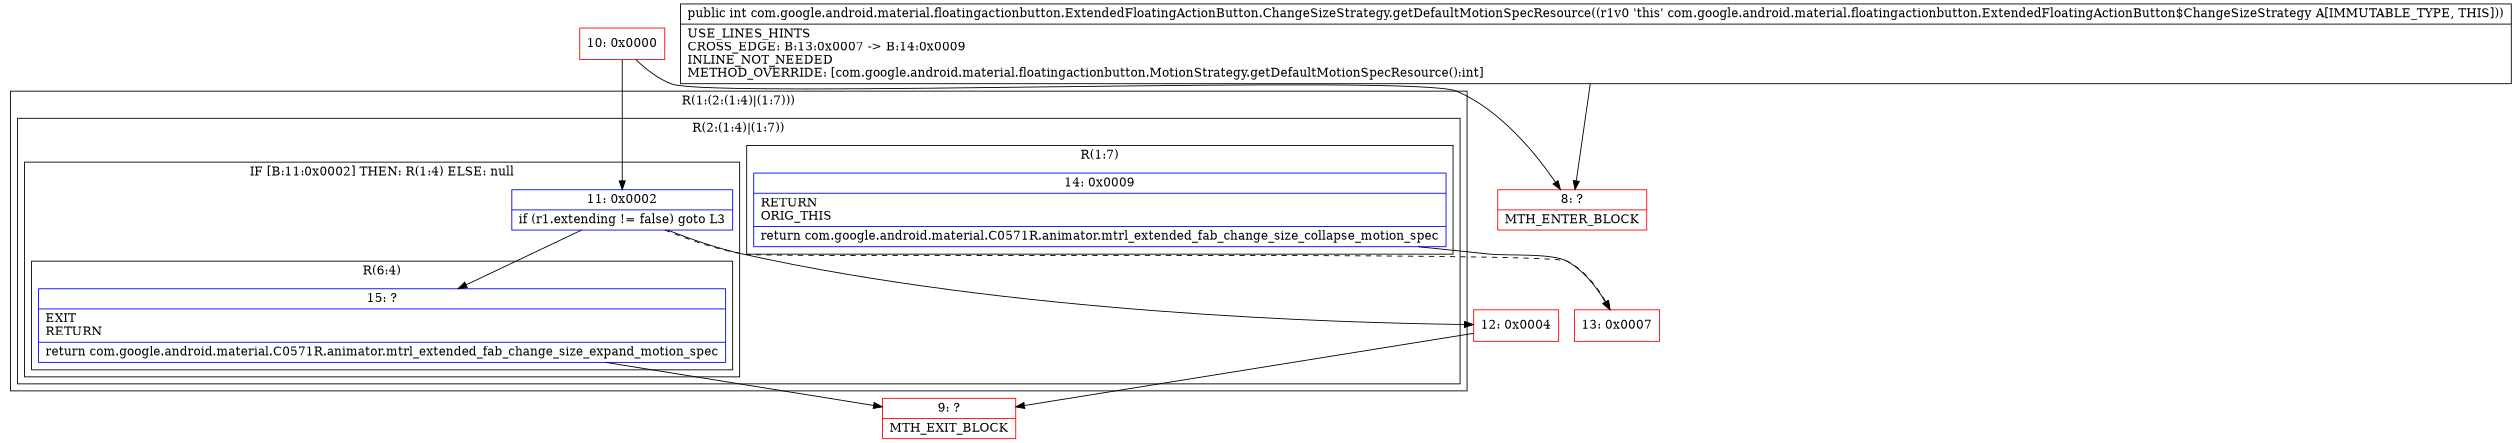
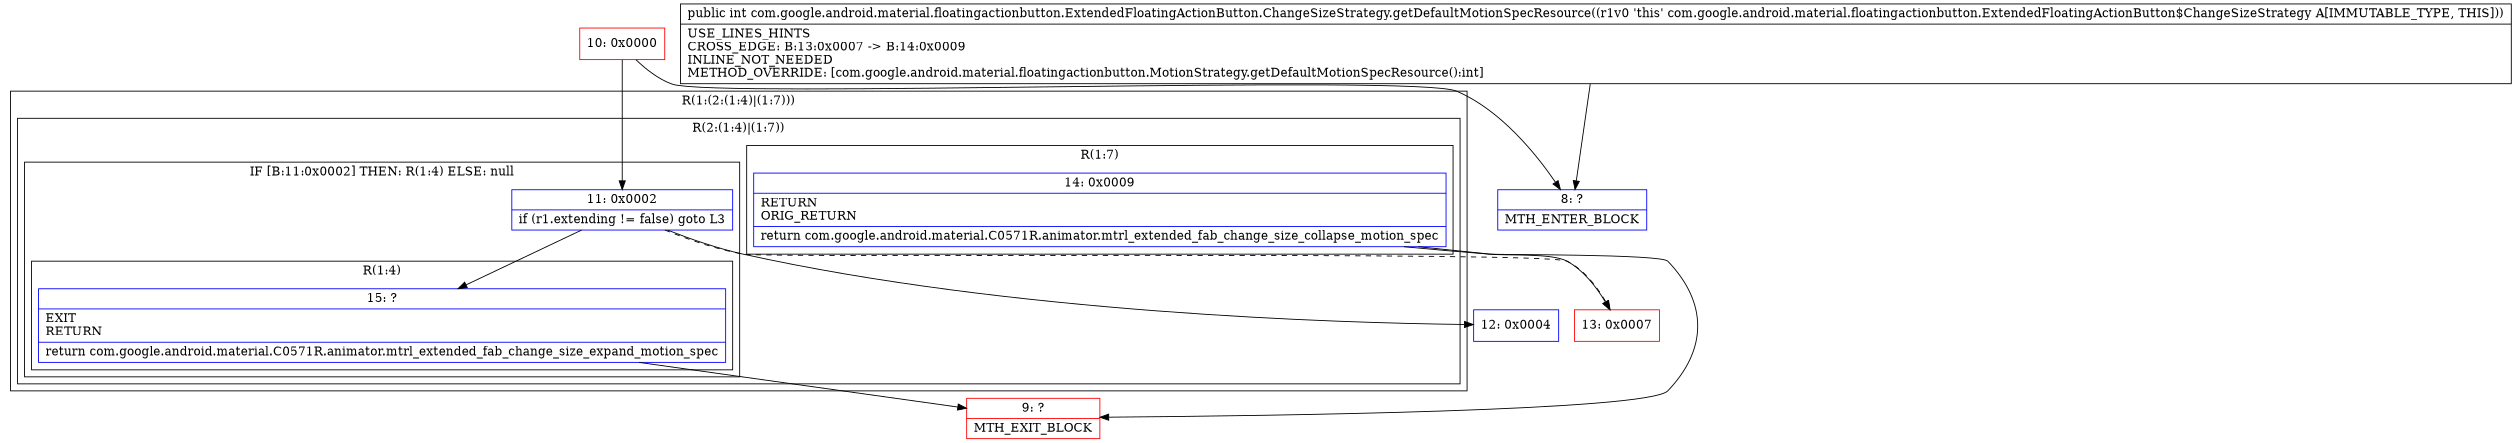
(1572, 210) -> (1572, 210)
(797, 216) -> (809, 216)
(382, 271) -> (382, 271)
(1516, 326) -> (1516, 326)
(1249, 369) -> (1594, 403)
